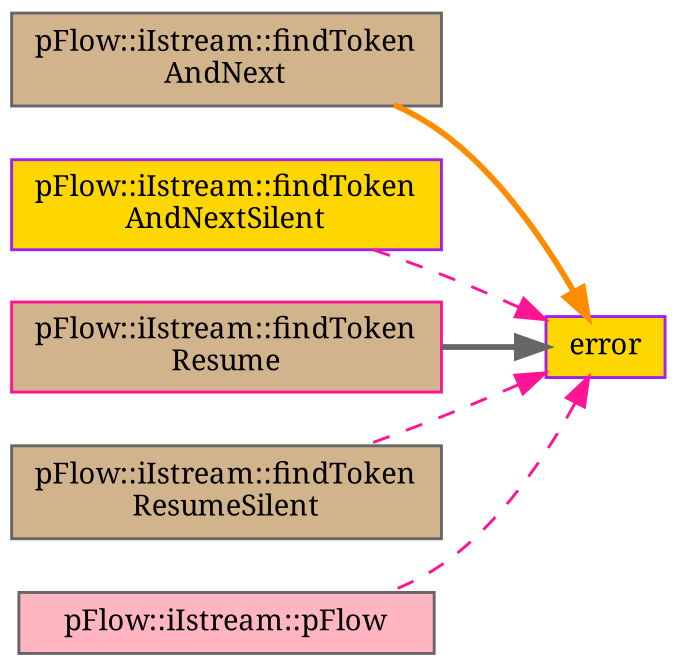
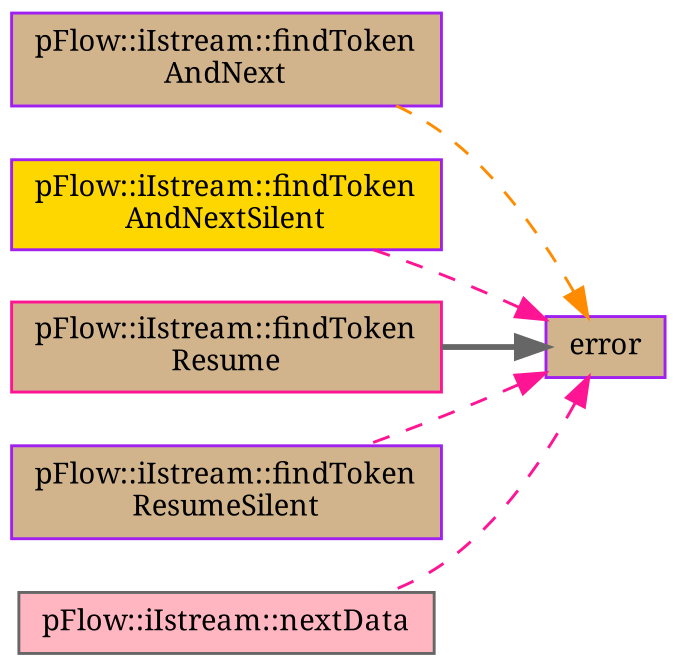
(227, 60) -> (227, 60)
(498, 184) -> (498, 184)
(606, 347) -> (606, 347)
(227, 492) -> (227, 492)
(227, 623) -> (227, 623)
